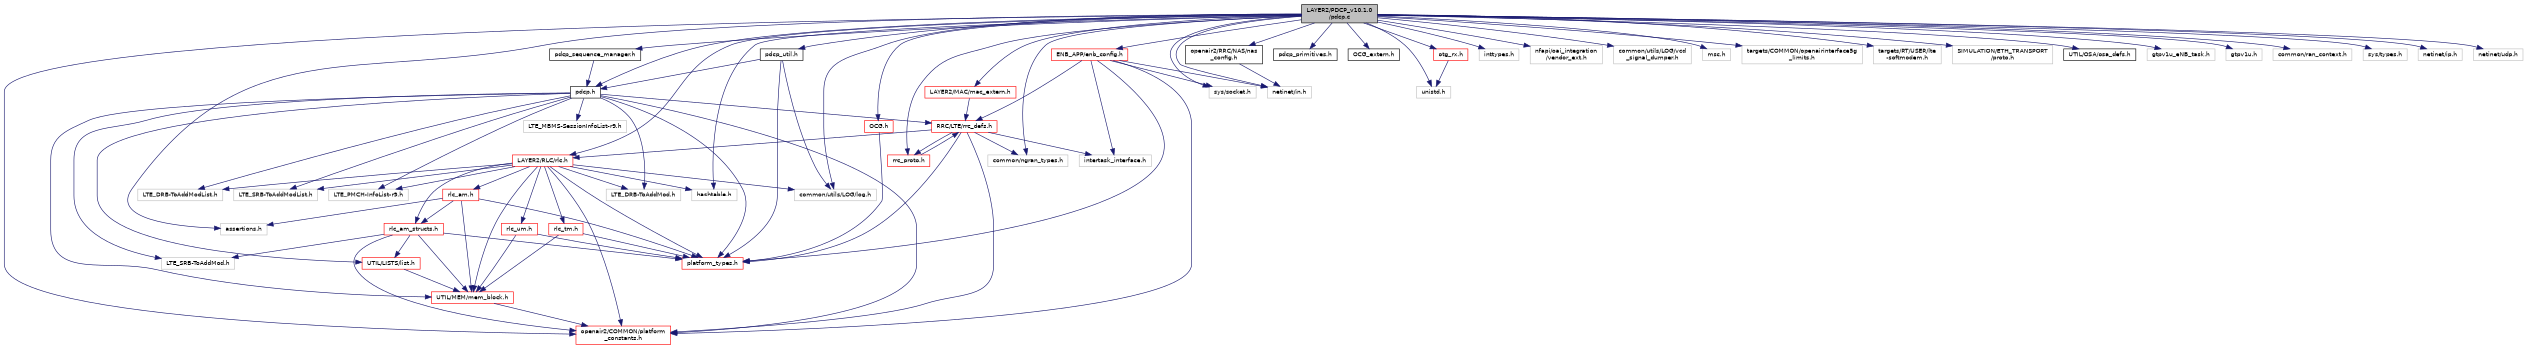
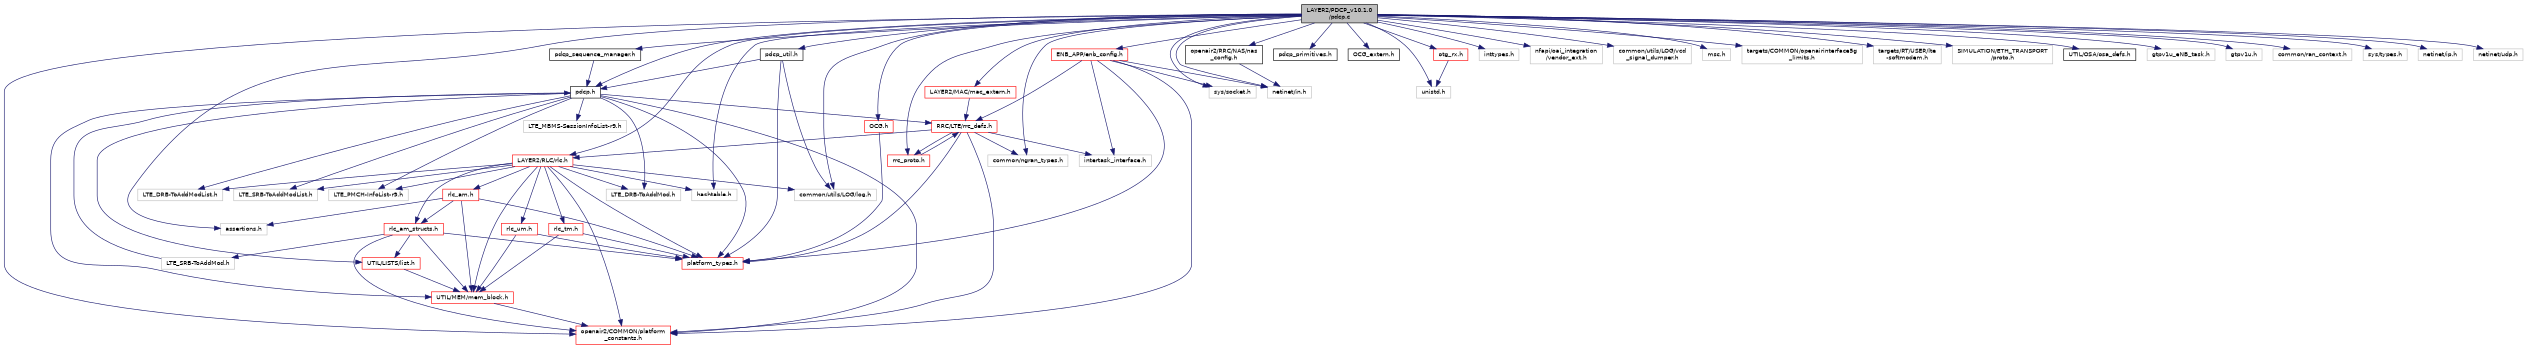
(223, 108) -> (200, 111)
